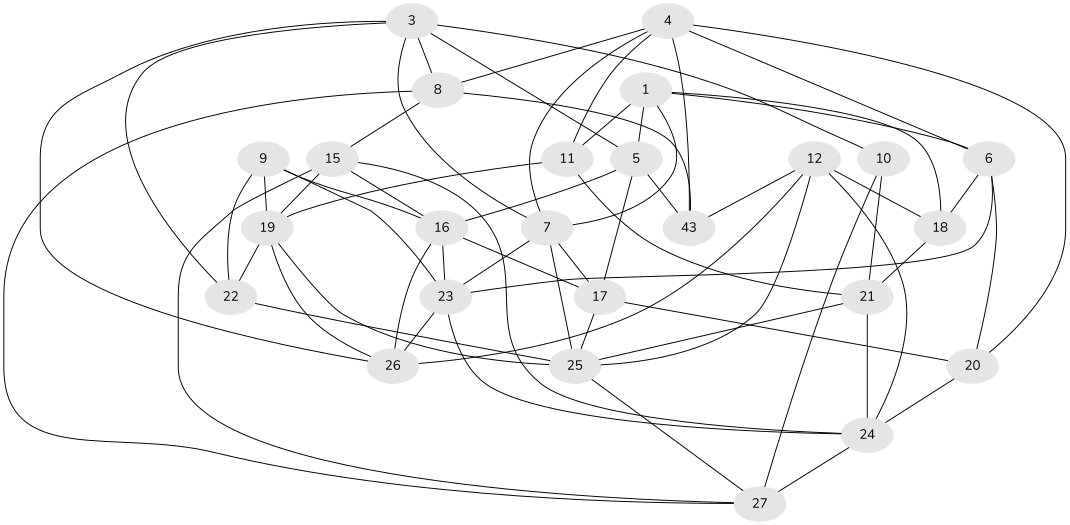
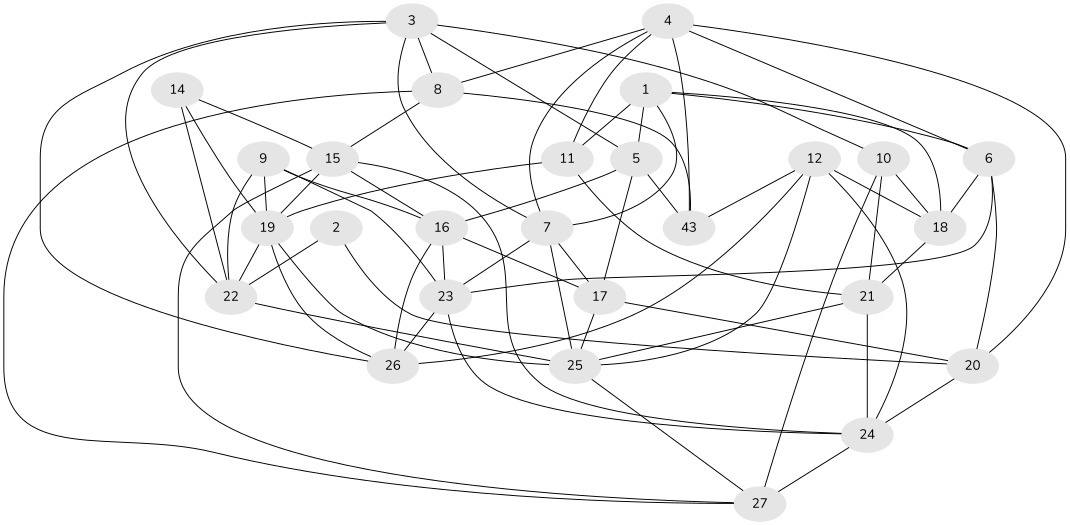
none -> (177, 90)
none -> (912, 194)
none -> (336, 228)
